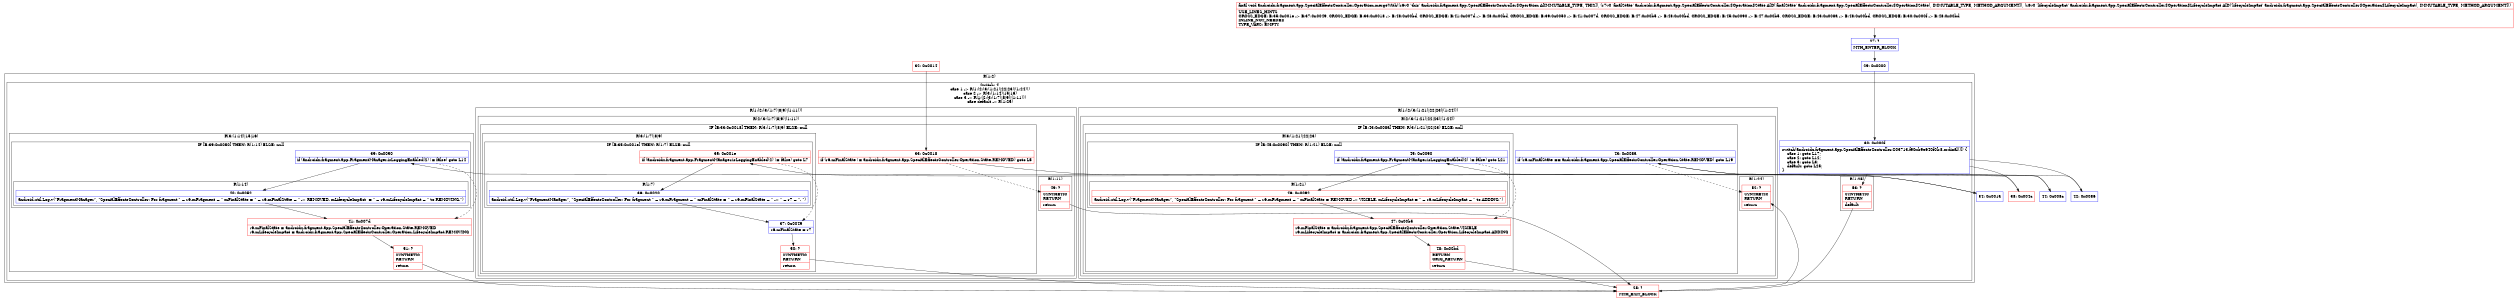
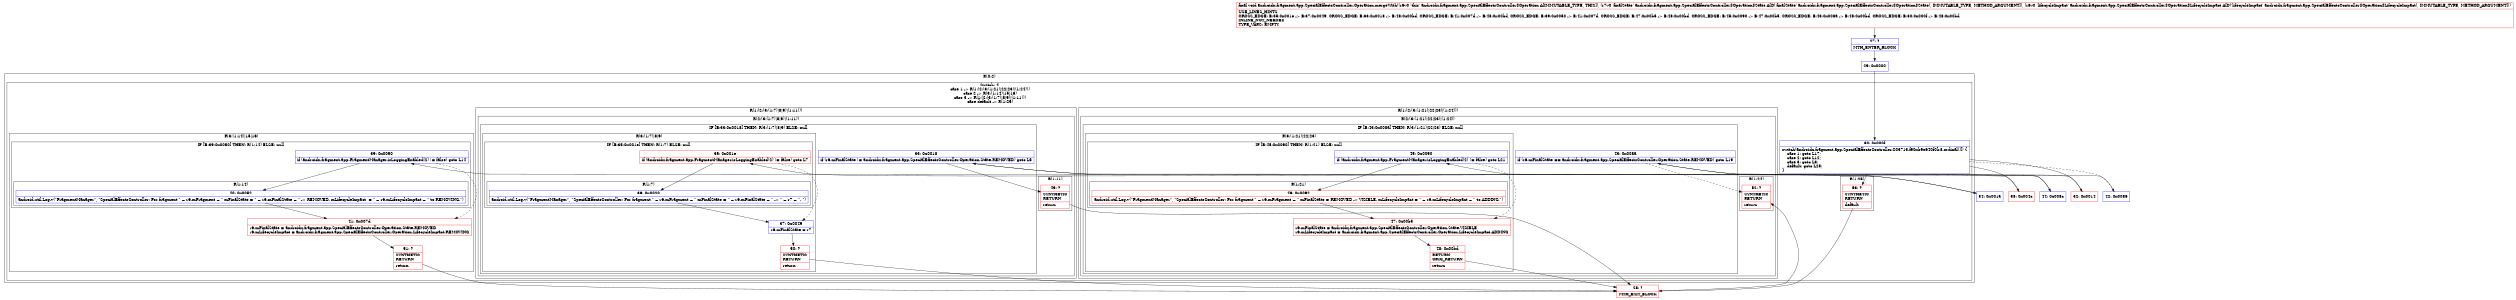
(989, 77) -> (989, 77)
(926, 157) -> (926, 157)
(2029, 165) -> (2048, 168)
none -> (2049, 169)
(994, 178) -> (994, 178)
